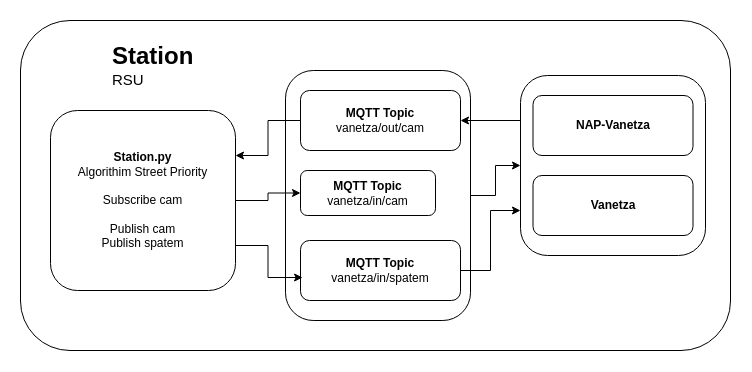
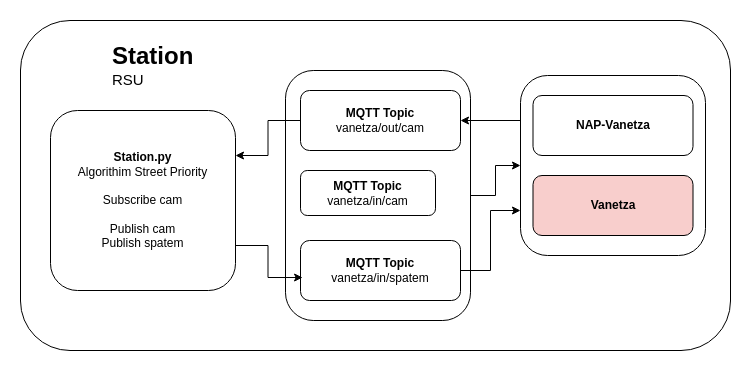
(268, 201) -> none
(613, 206) -> (613, 206)
